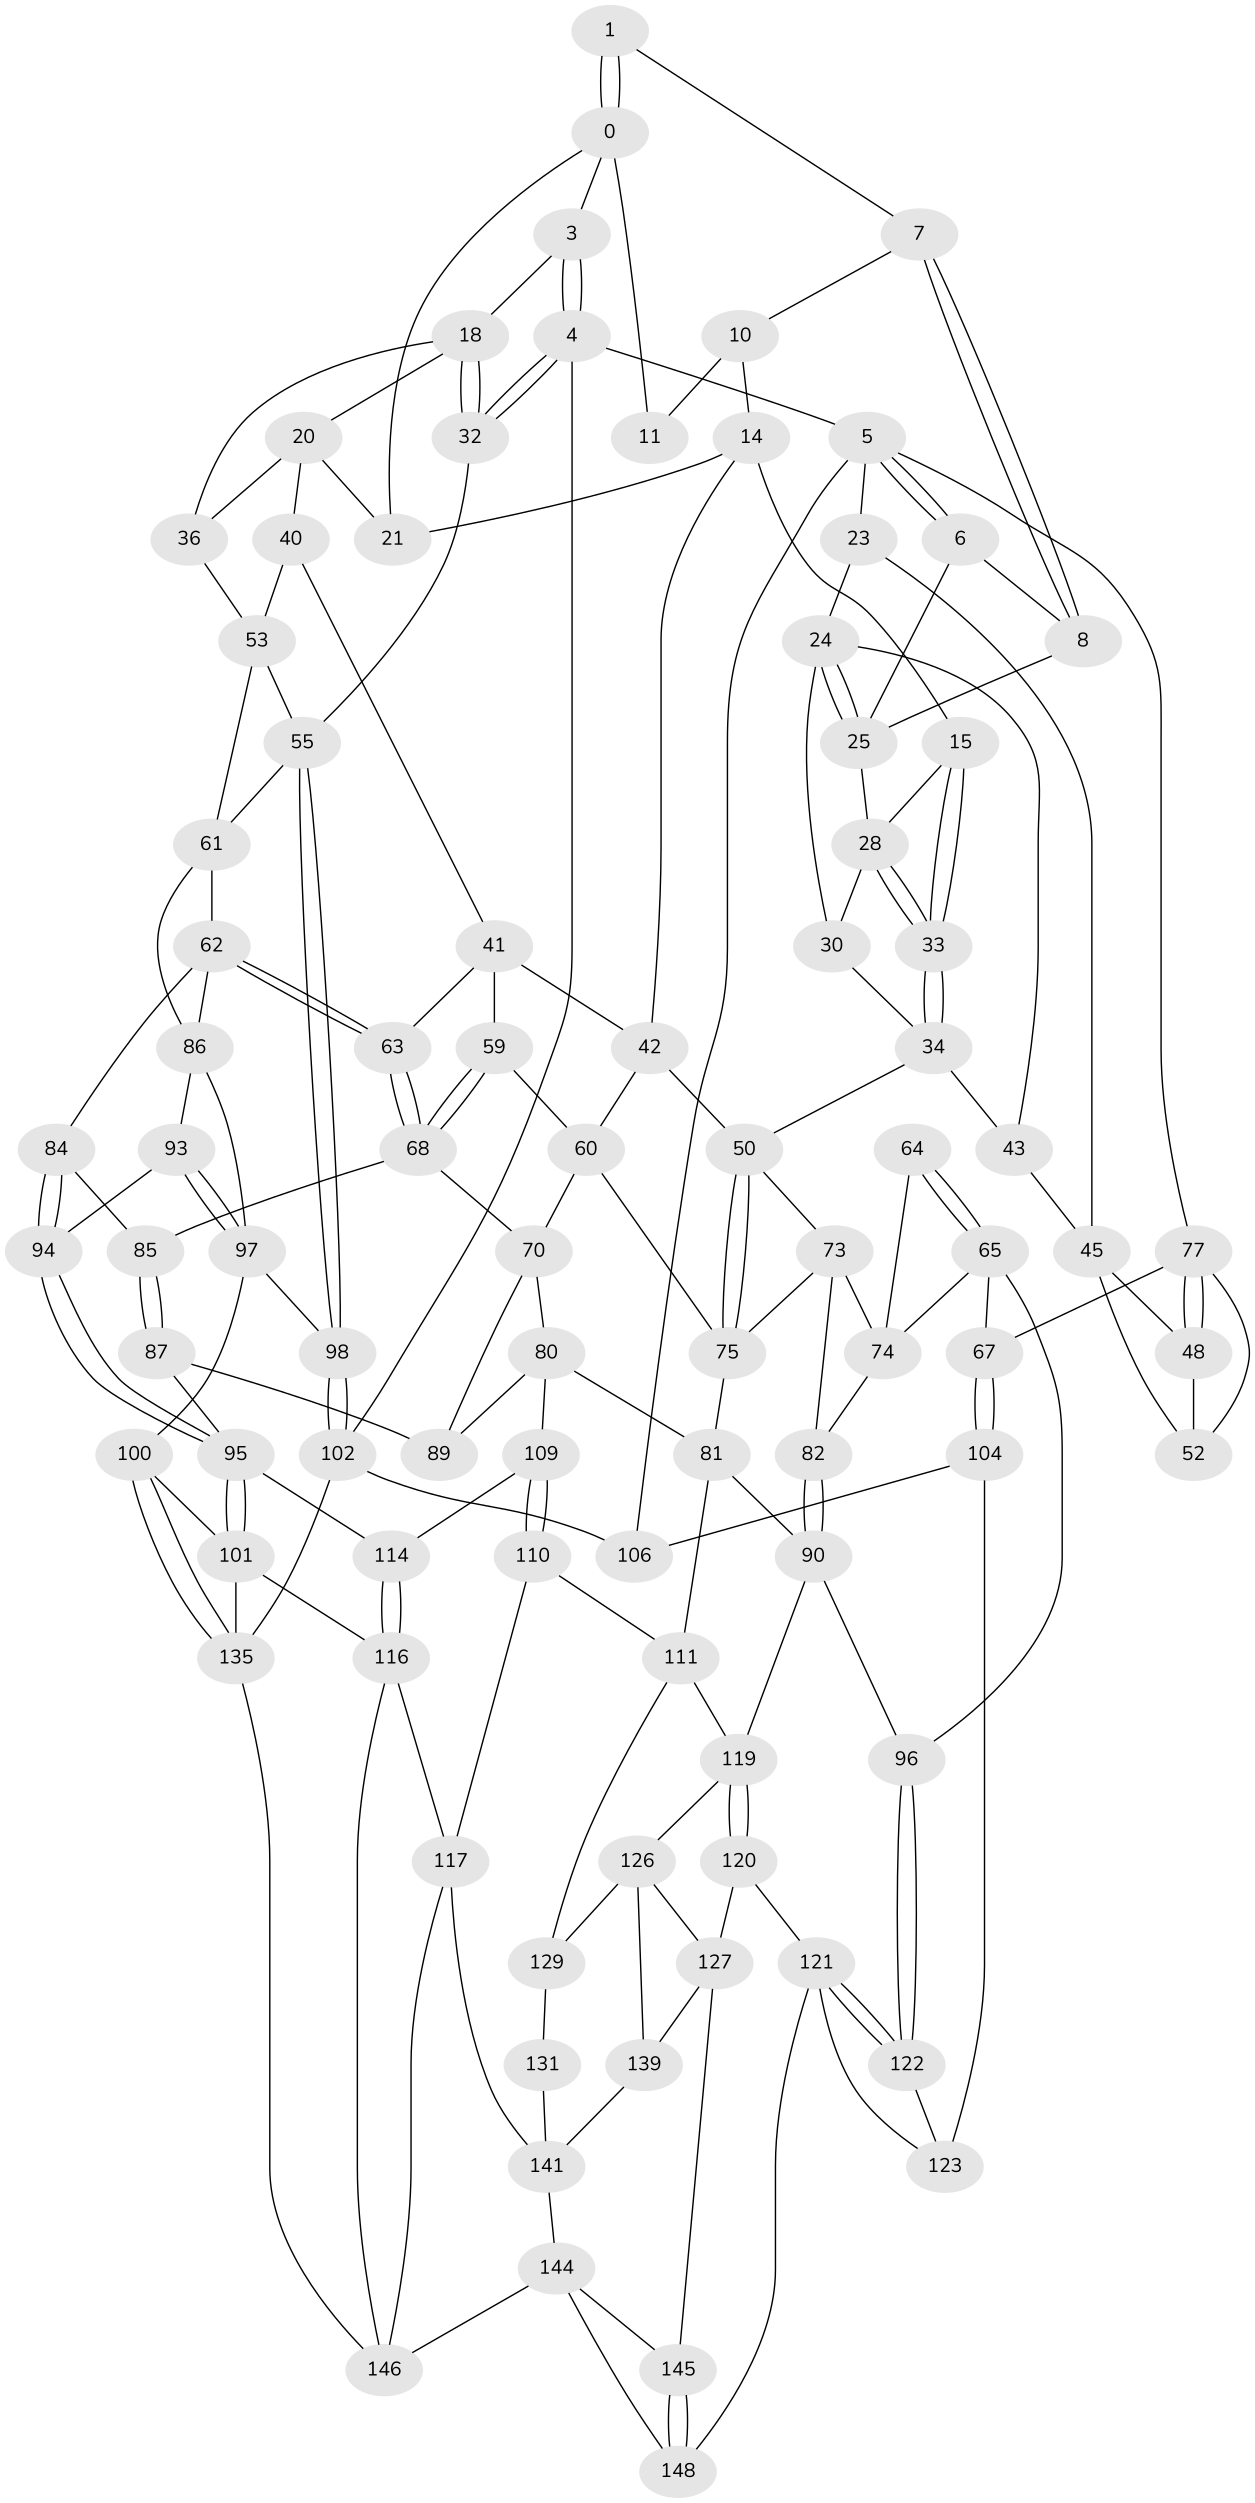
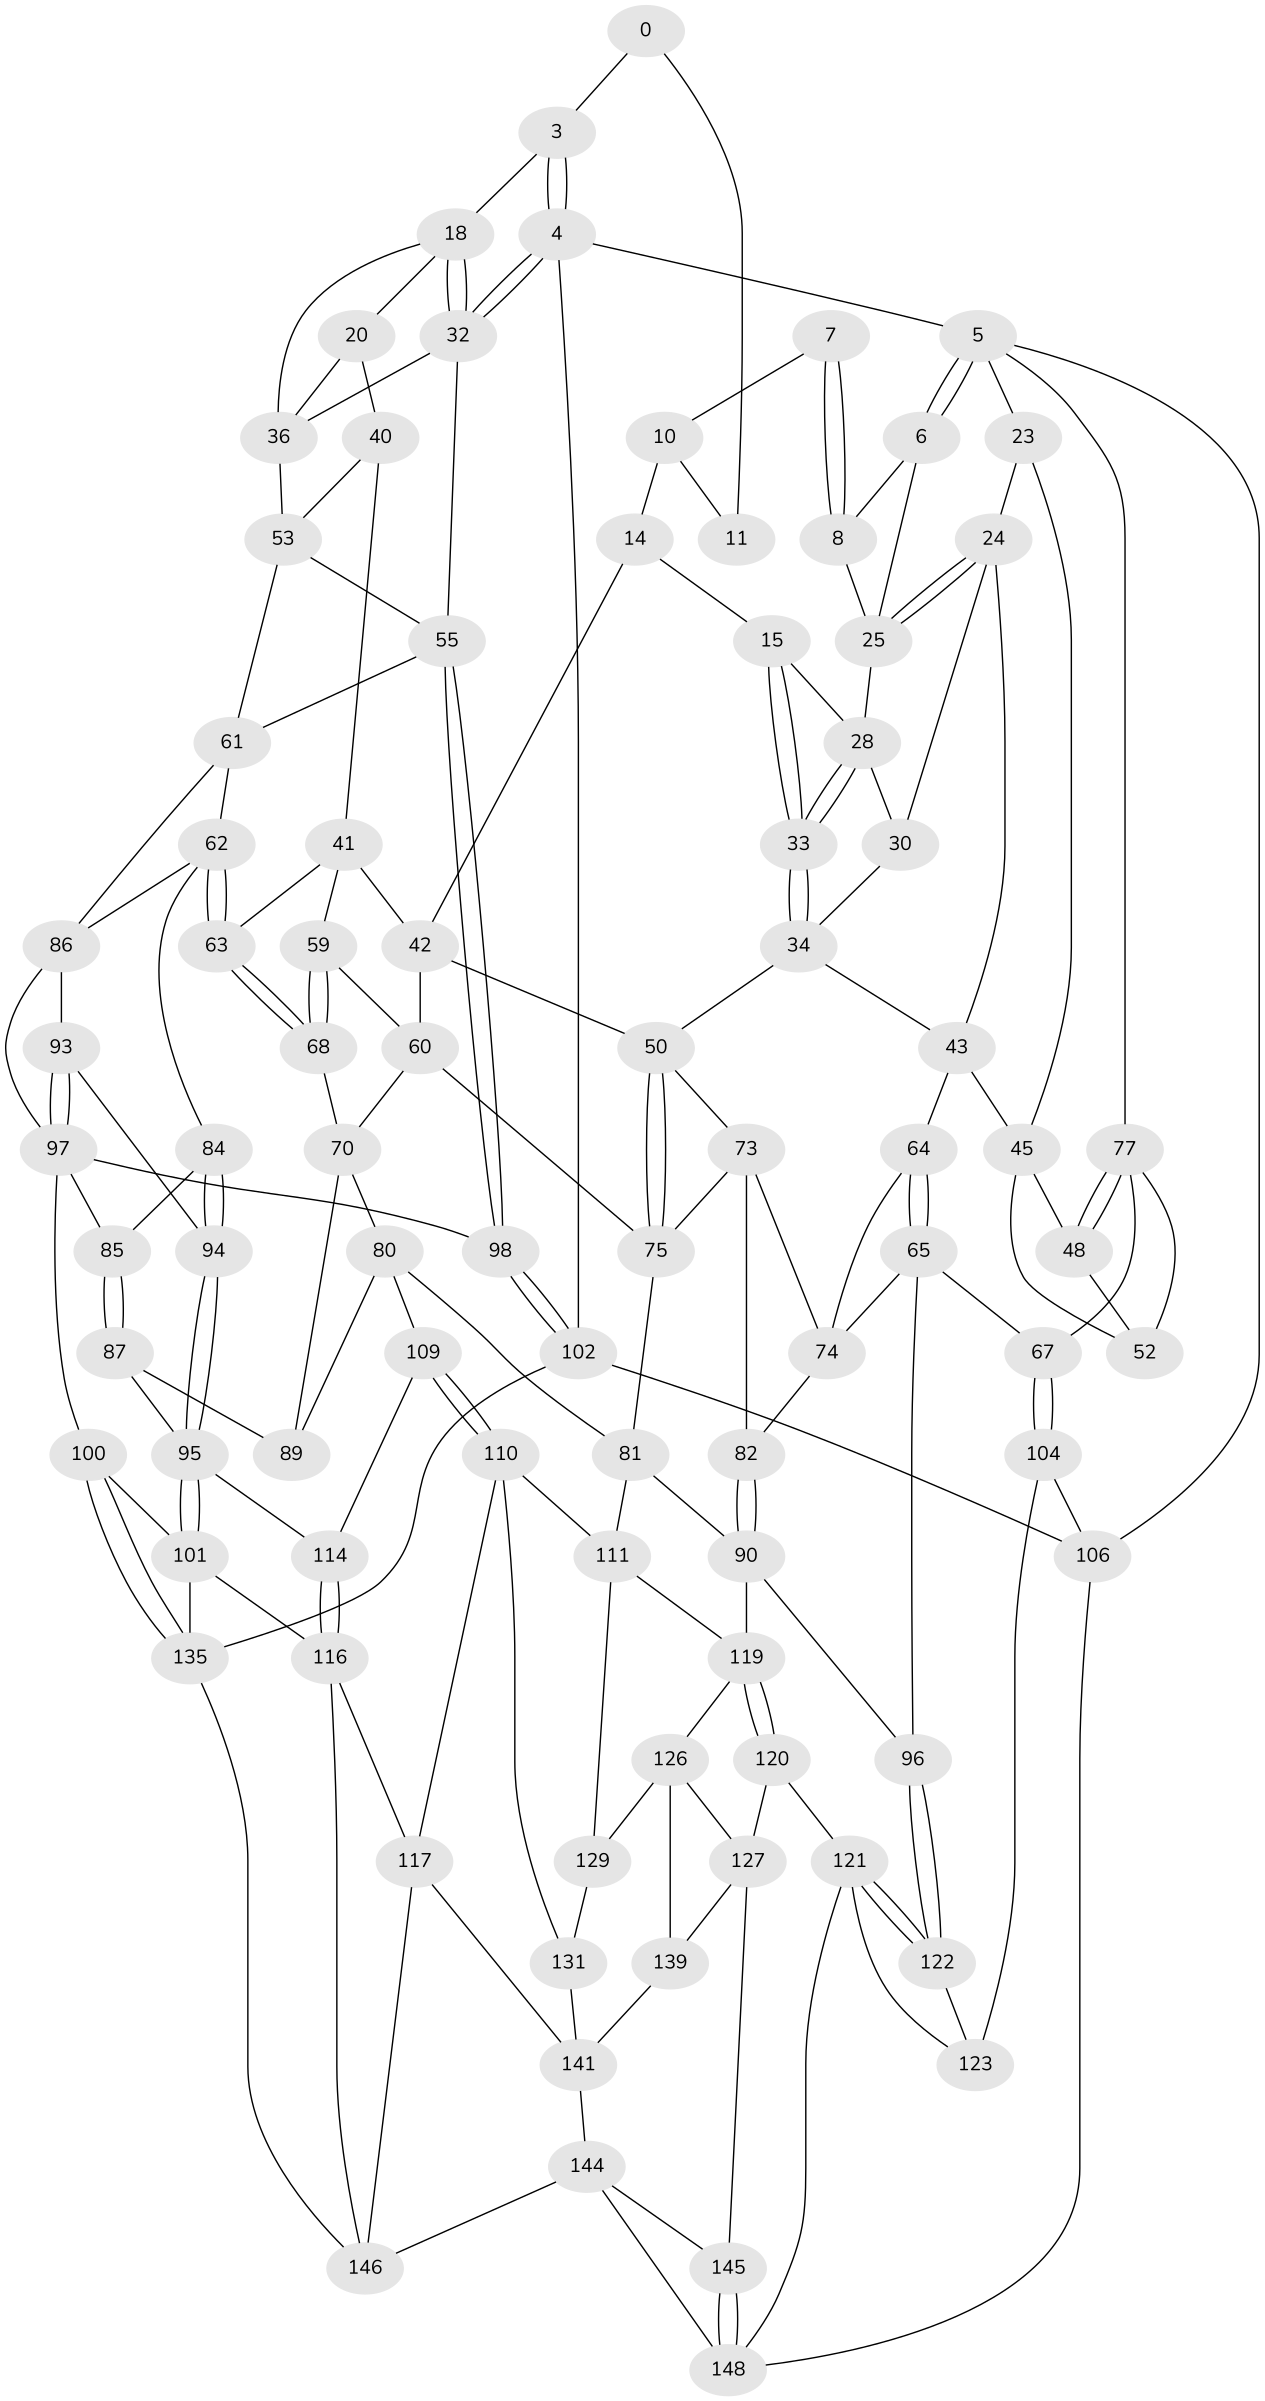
(610, 31) -> none
none -> (378, 382)
(393, 540) -> none
none -> (938, 1099)
(279, 1196) -> (85, 1201)
none -> (515, 1712)
none -> (1080, 2076)
